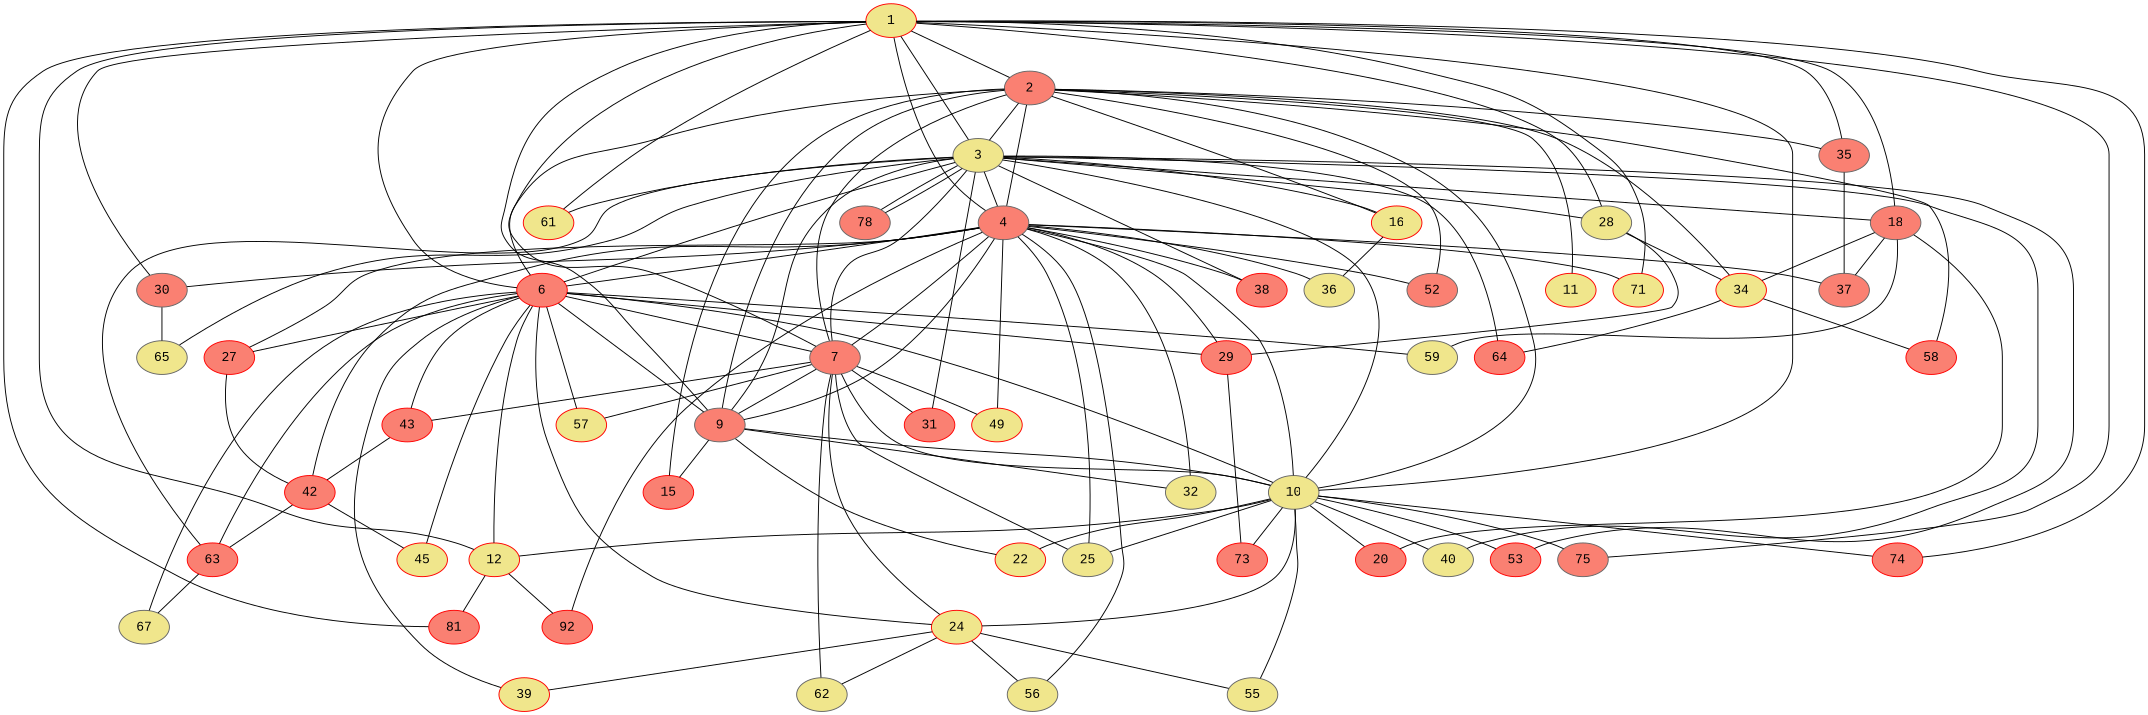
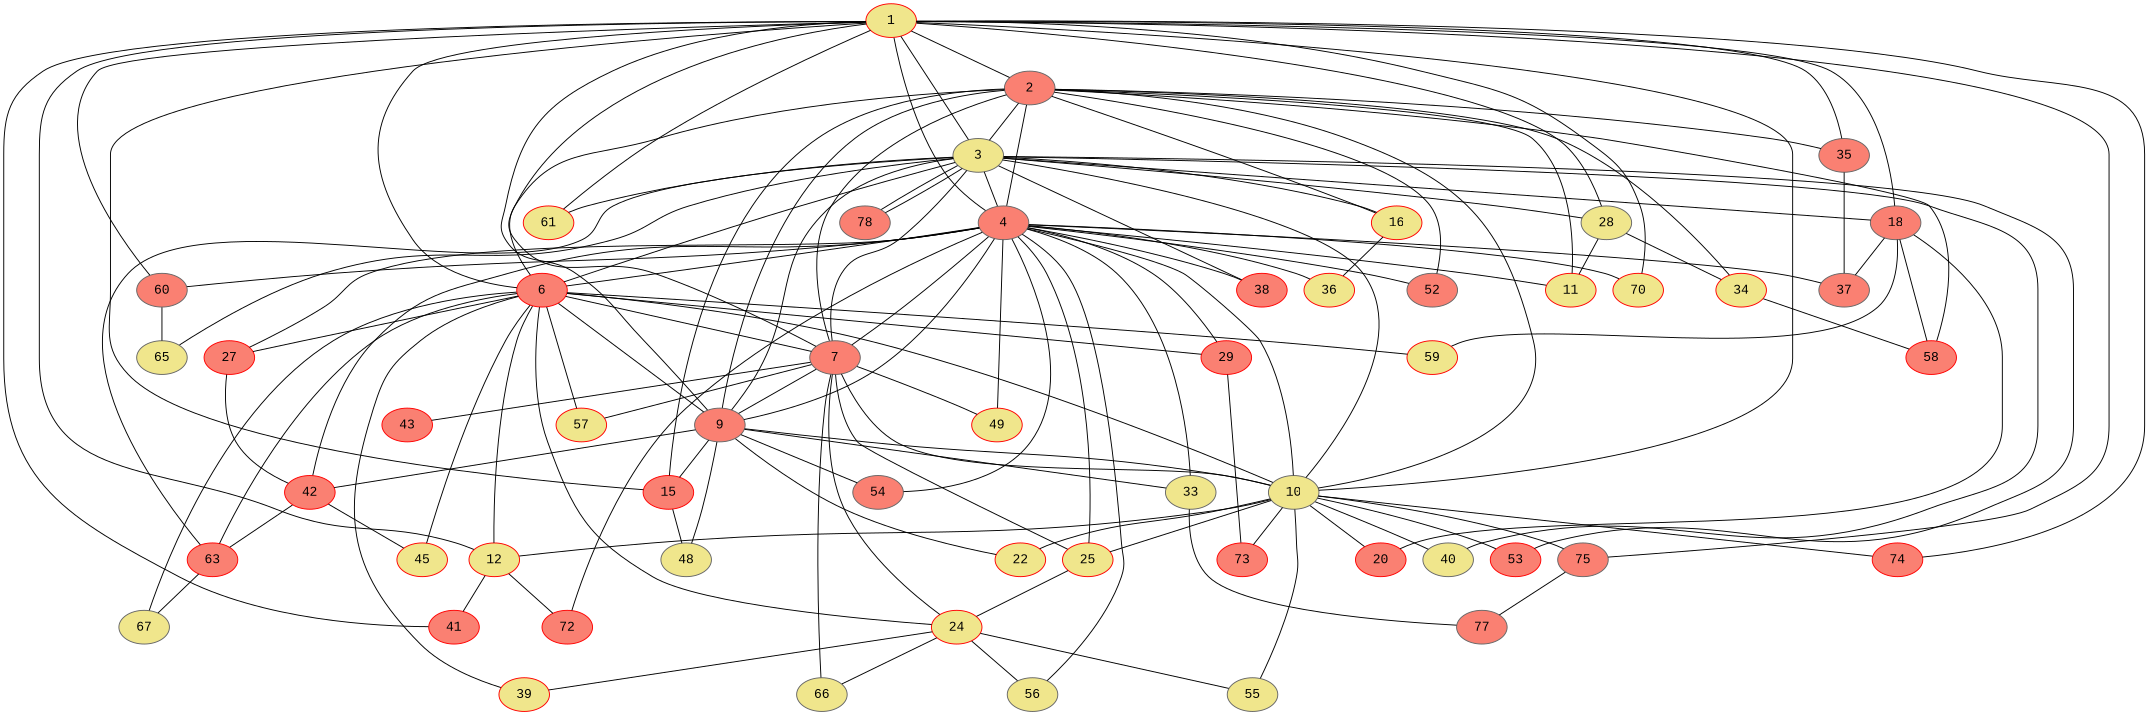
none -> (117, 148)
none -> (1288, 252)
(1818, 257) -> (1913, 290)
(162, 290) -> (162, 290)
(1329, 290) -> (1329, 290)
(1638, 290) -> (1638, 290)
(1511, 329) -> (1586, 262)
(449, 337) -> none
(1432, 358) -> (1432, 358)
(1500, 358) -> none
(930, 425) -> none
(354, 462) -> (515, 459)
none -> (878, 492)
(1191, 492) -> (1191, 492)
none -> (686, 560)
(1088, 560) -> (1088, 560)
(1168, 611) -> (1022, 593)
(454, 627) -> (454, 627)
(567, 627) -> (567, 627)
none -> (1482, 627)
(822, 695) -> (822, 695)
